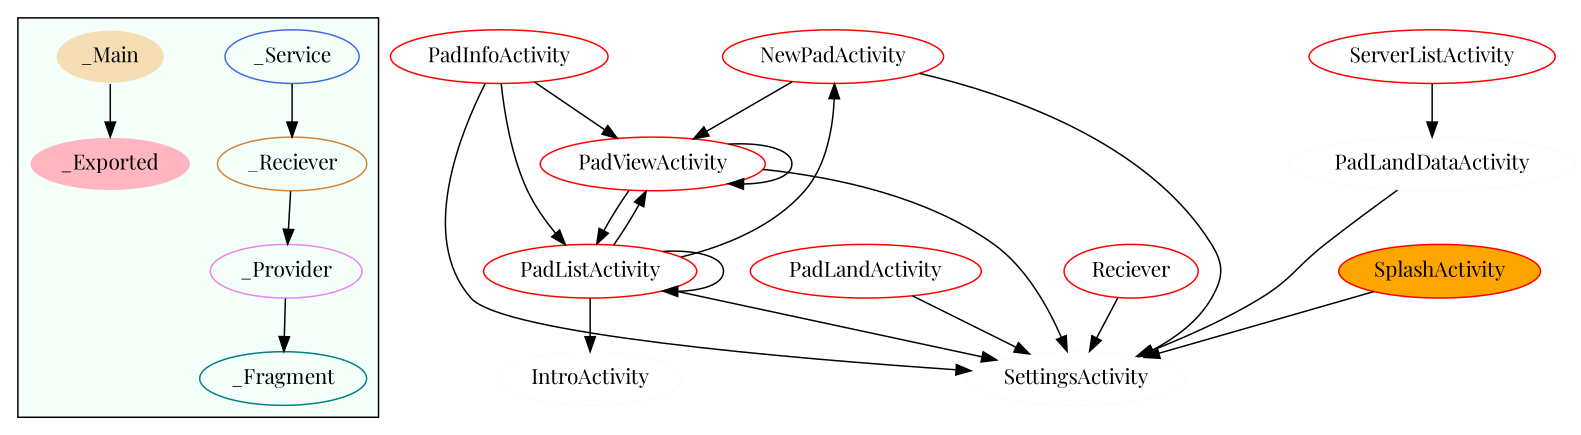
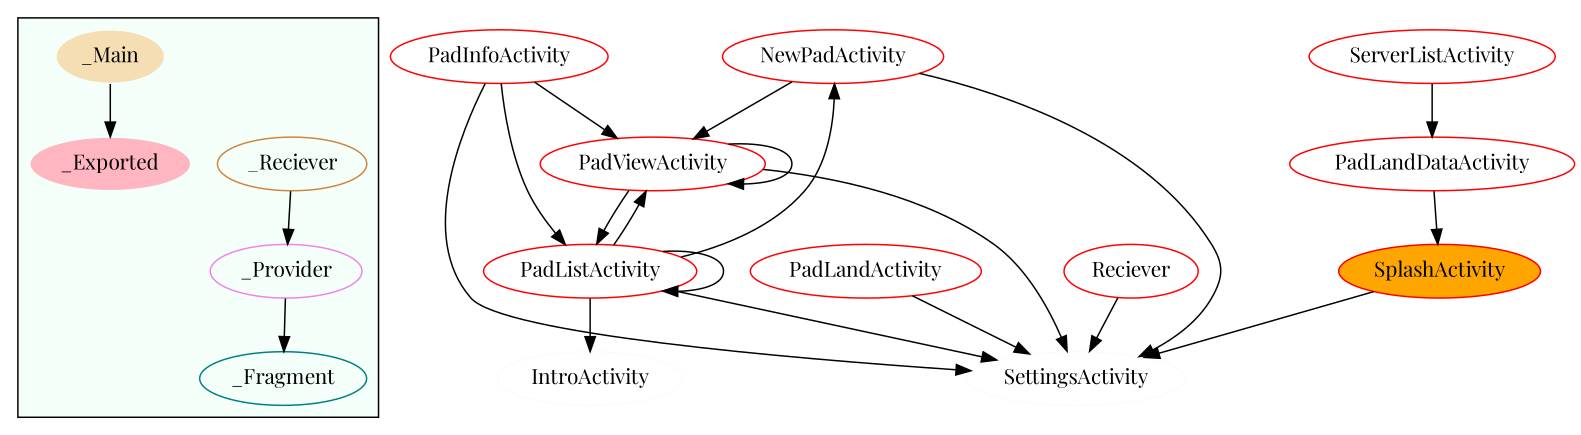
(292, 57) -> none
(1432, 164) -> (1432, 164)
(1282, 283) -> (1435, 210)
